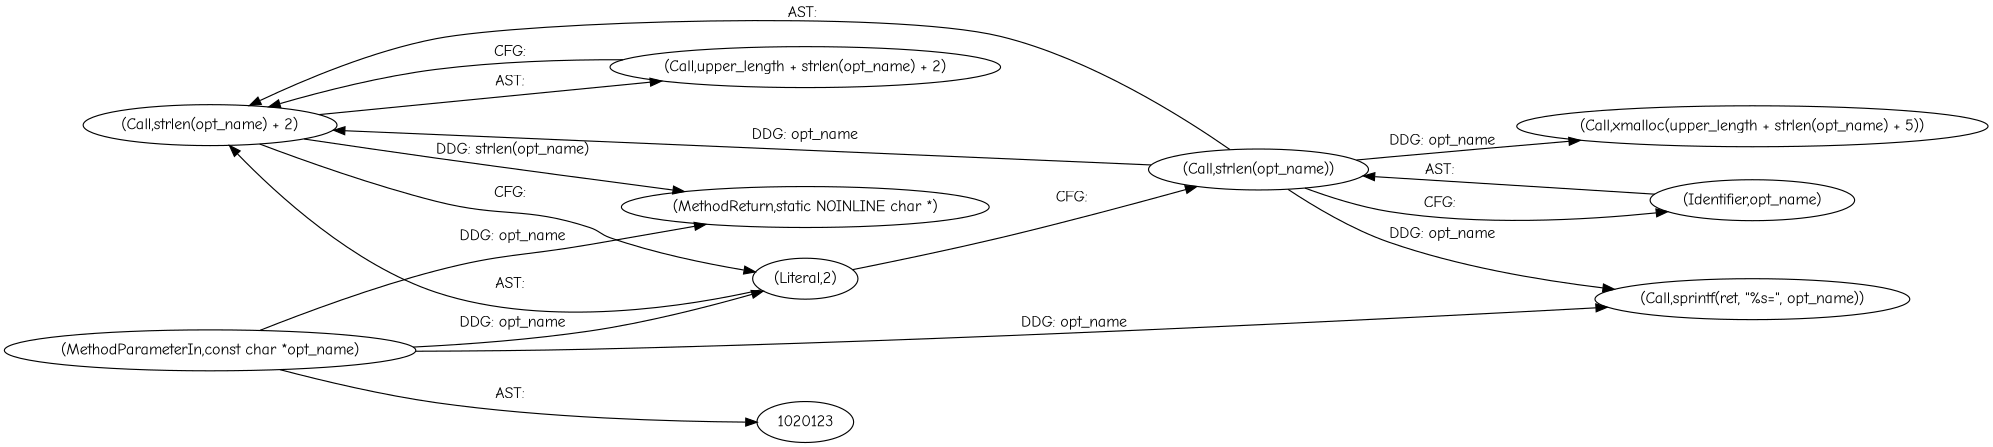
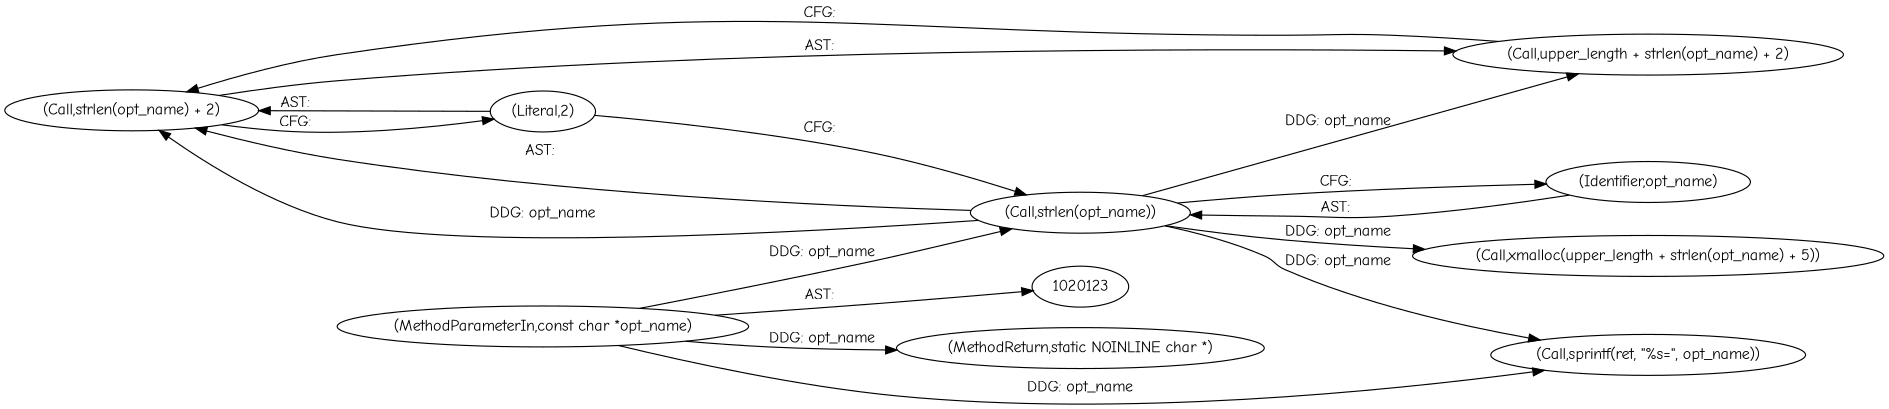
none -> (1355, 136)
(488, 165) -> none
(584, 332) -> (820, 272)
